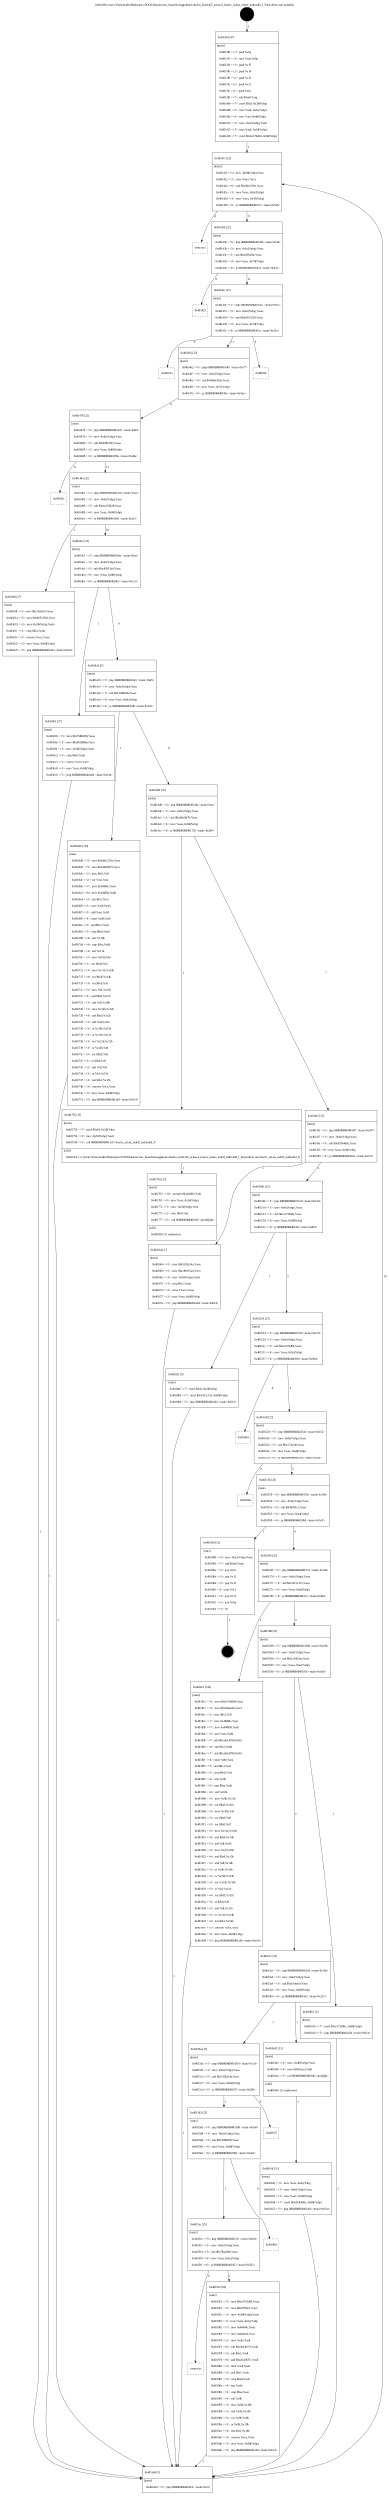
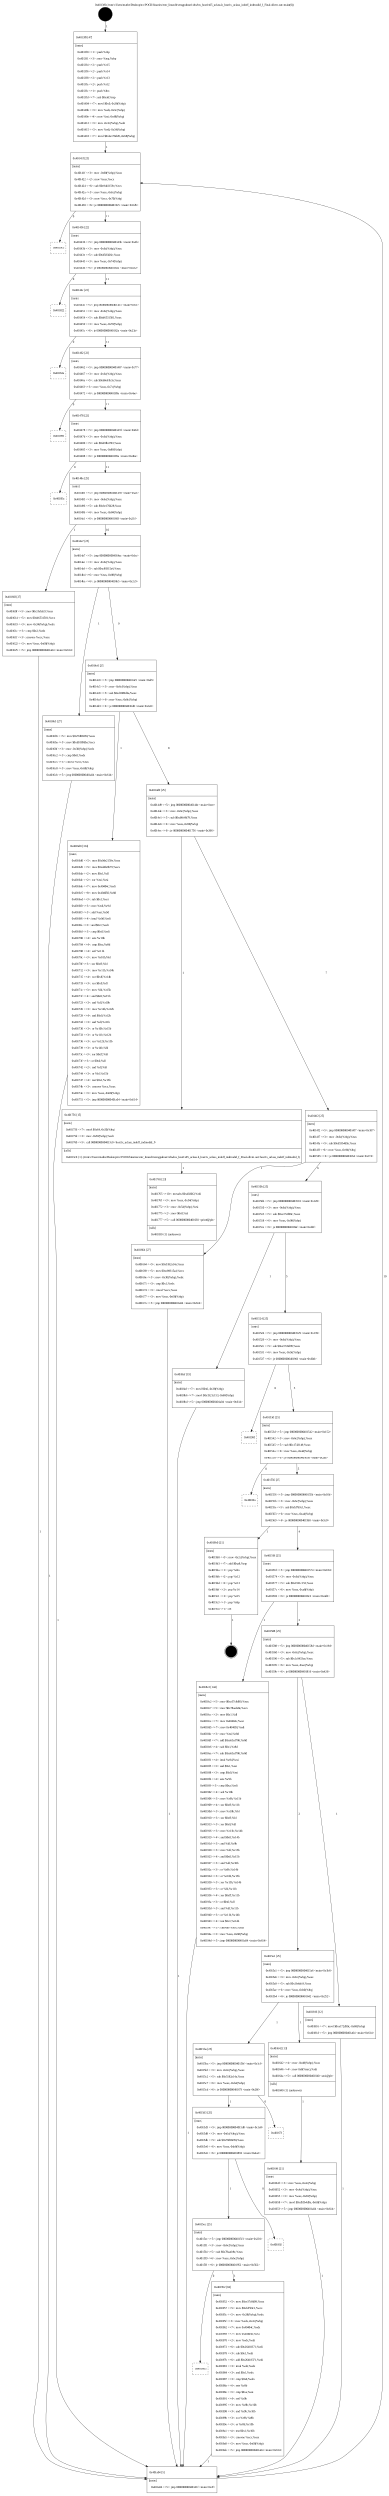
(256, 351) -> (66, 413)
